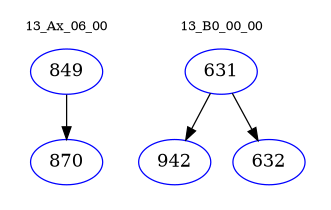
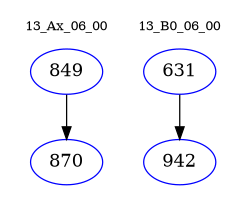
(222, 27) -> (180, 27)
(269, 162) -> none
